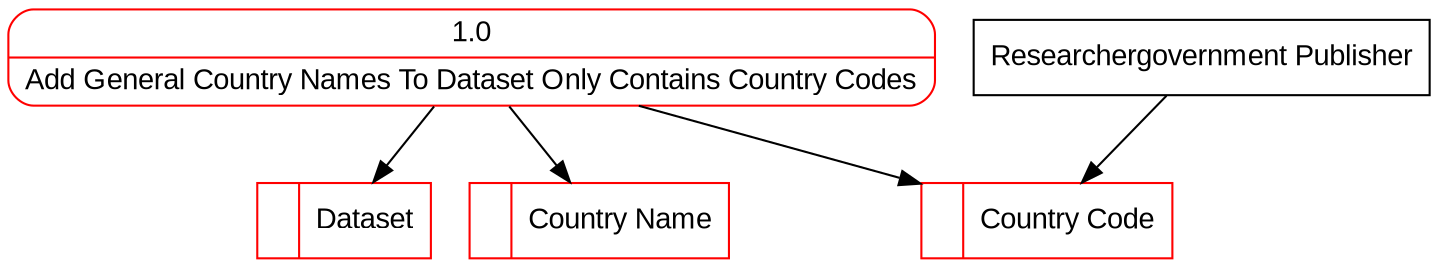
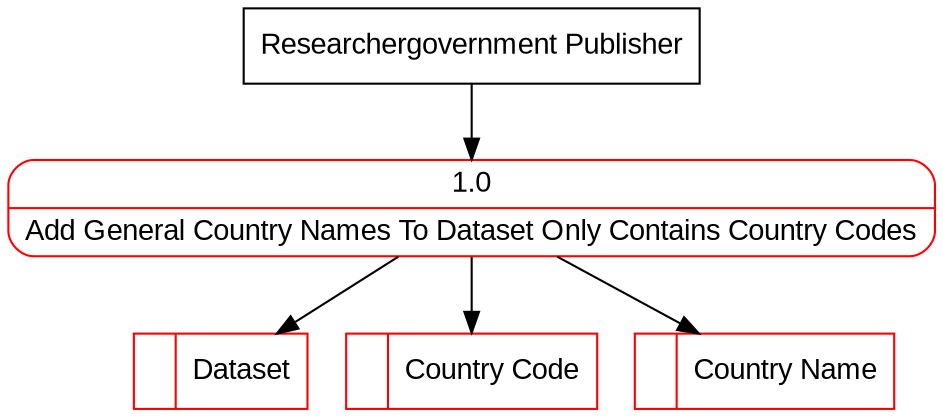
(1132, 131) -> (472, 111)
